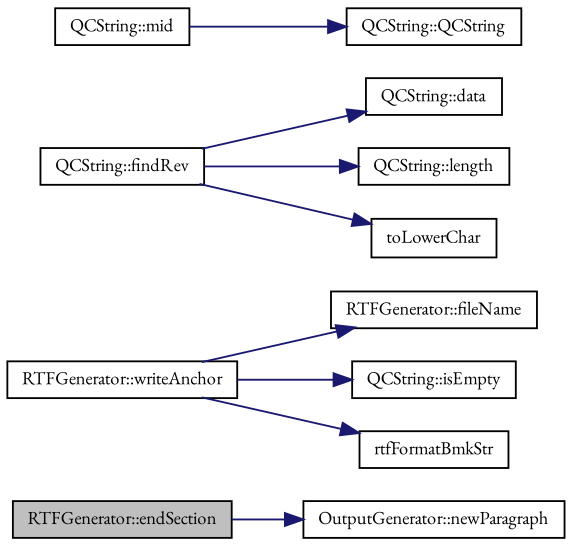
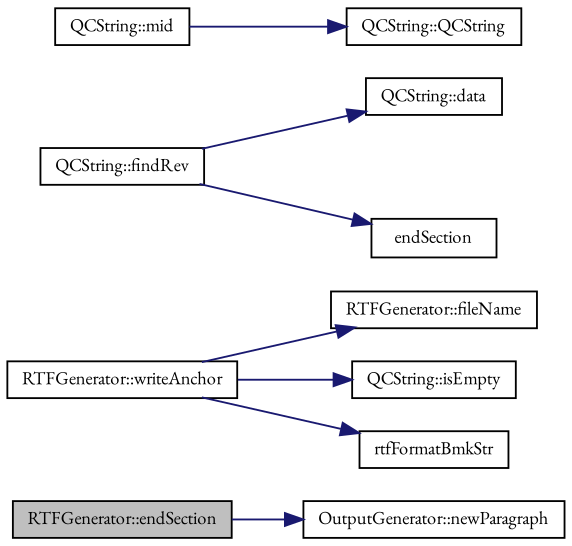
(434, 166) -> none
(434, 238) -> (434, 238)
